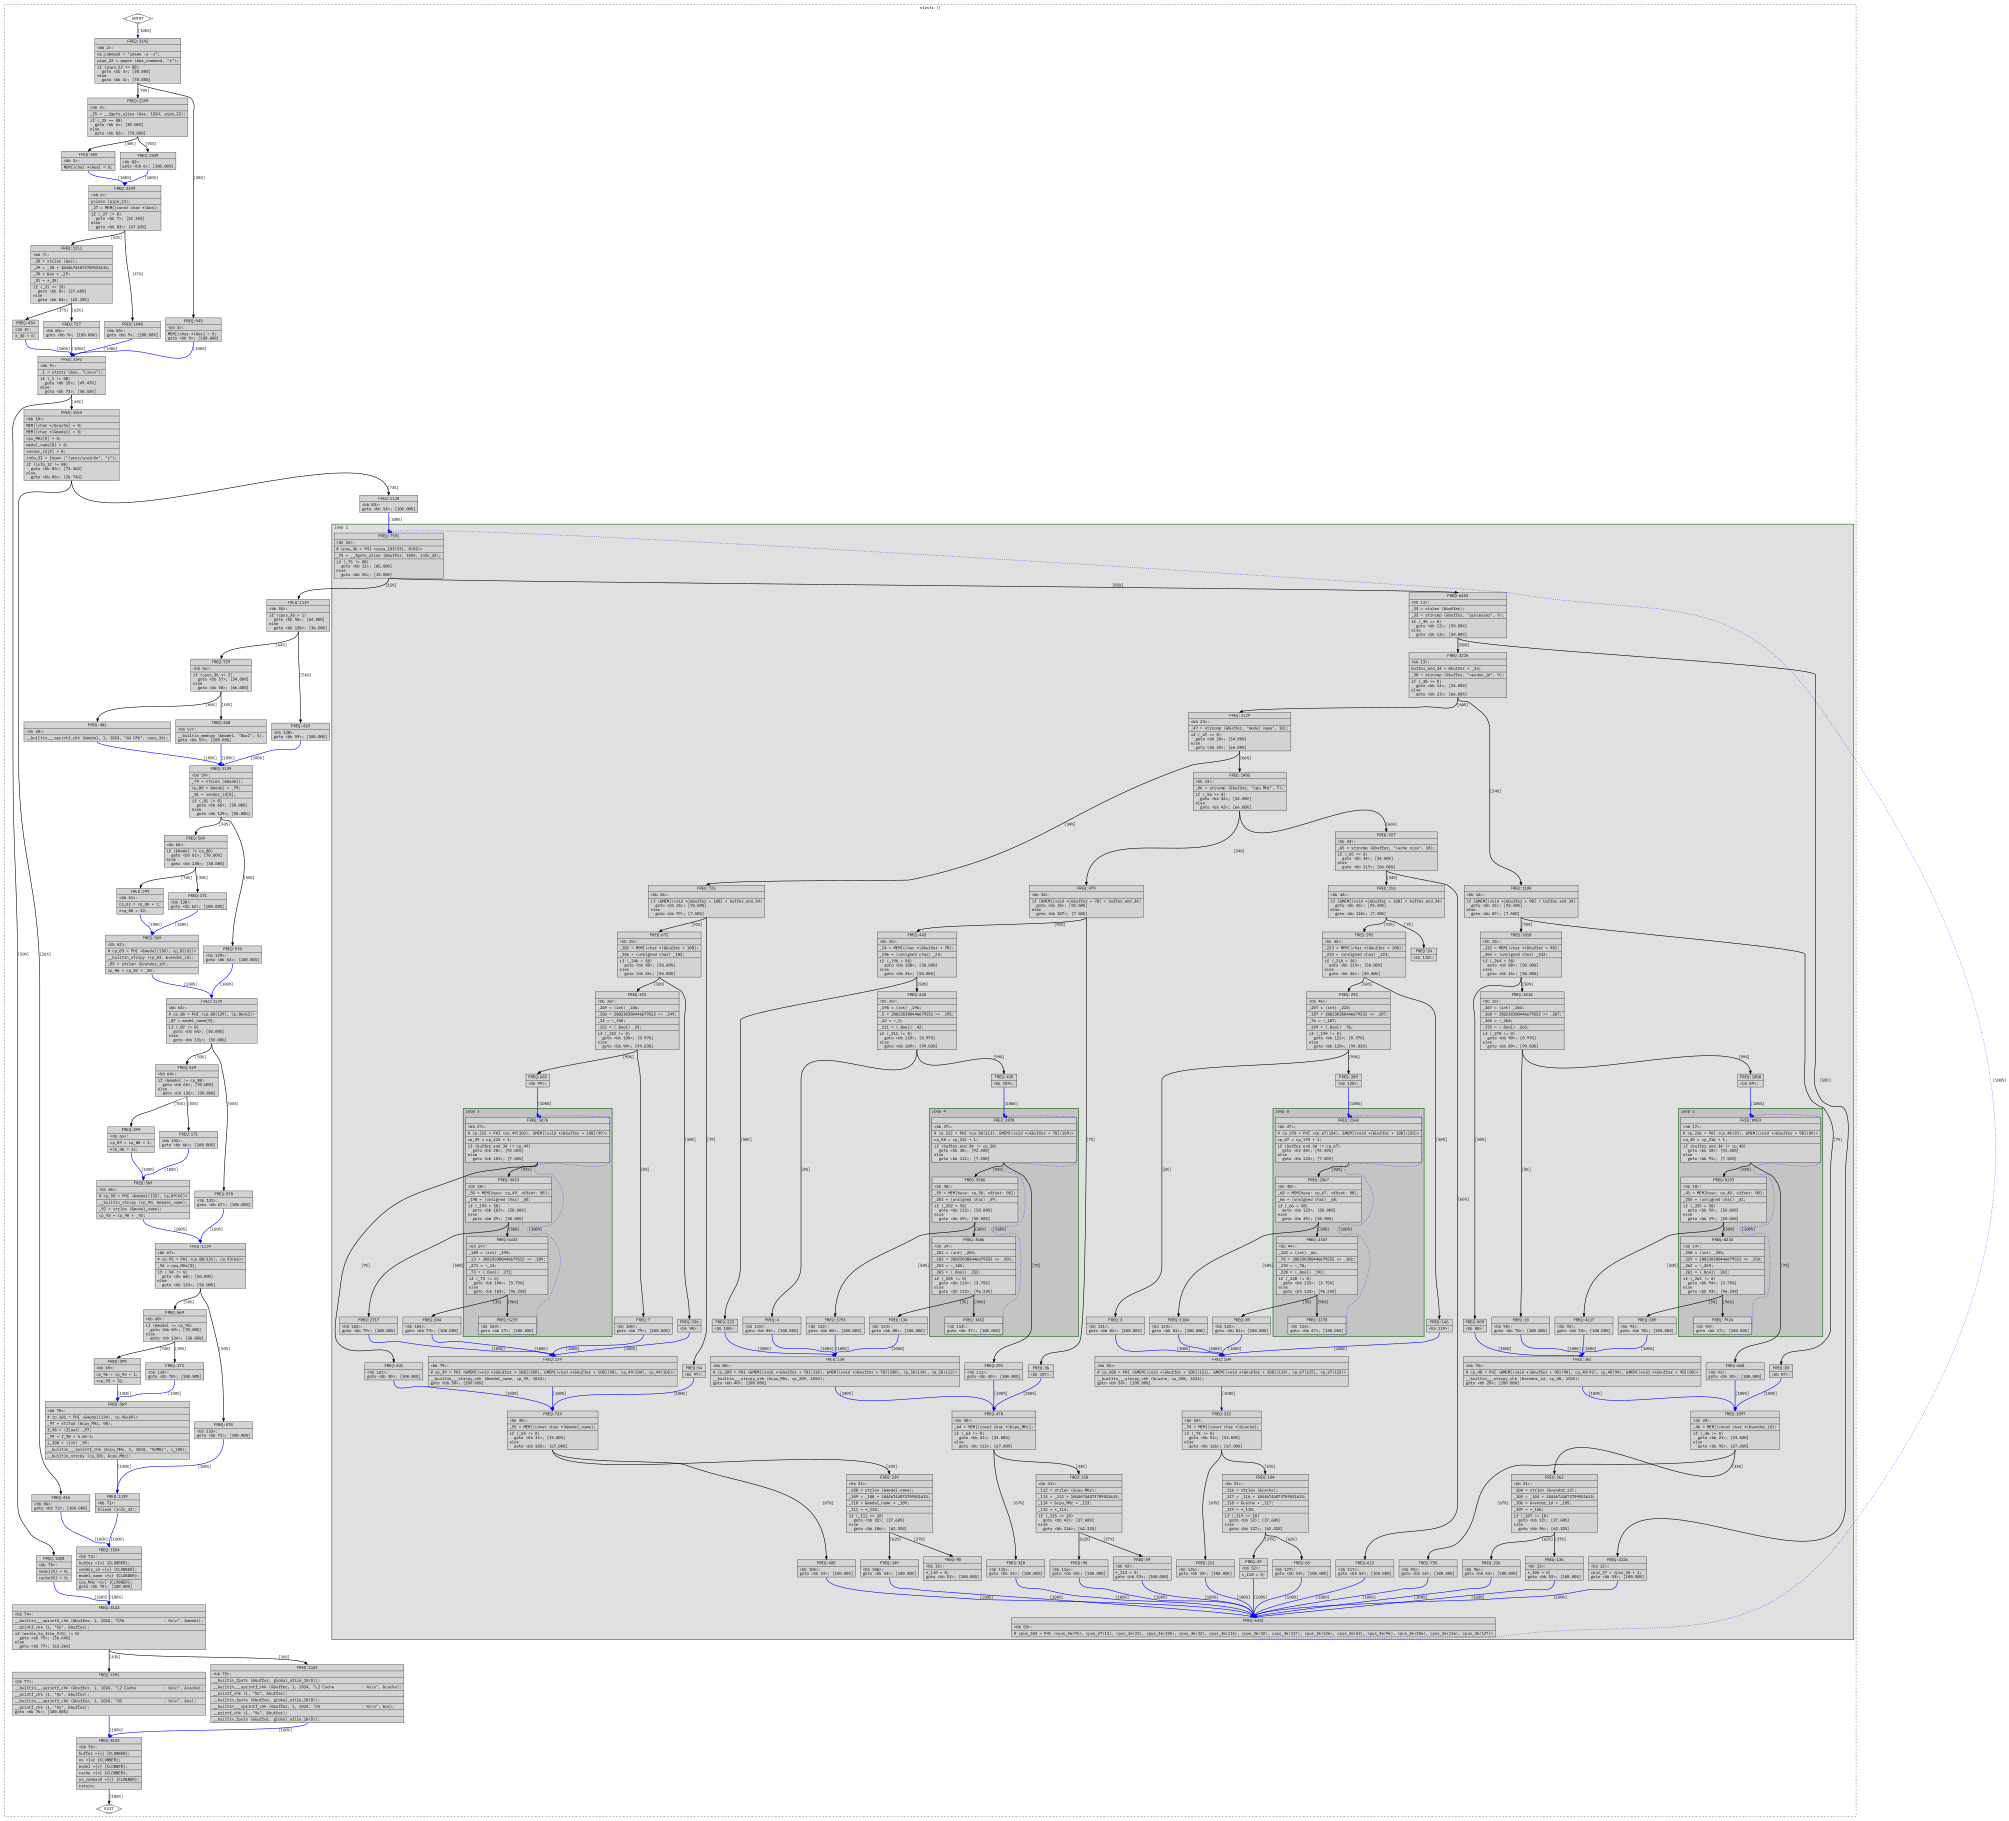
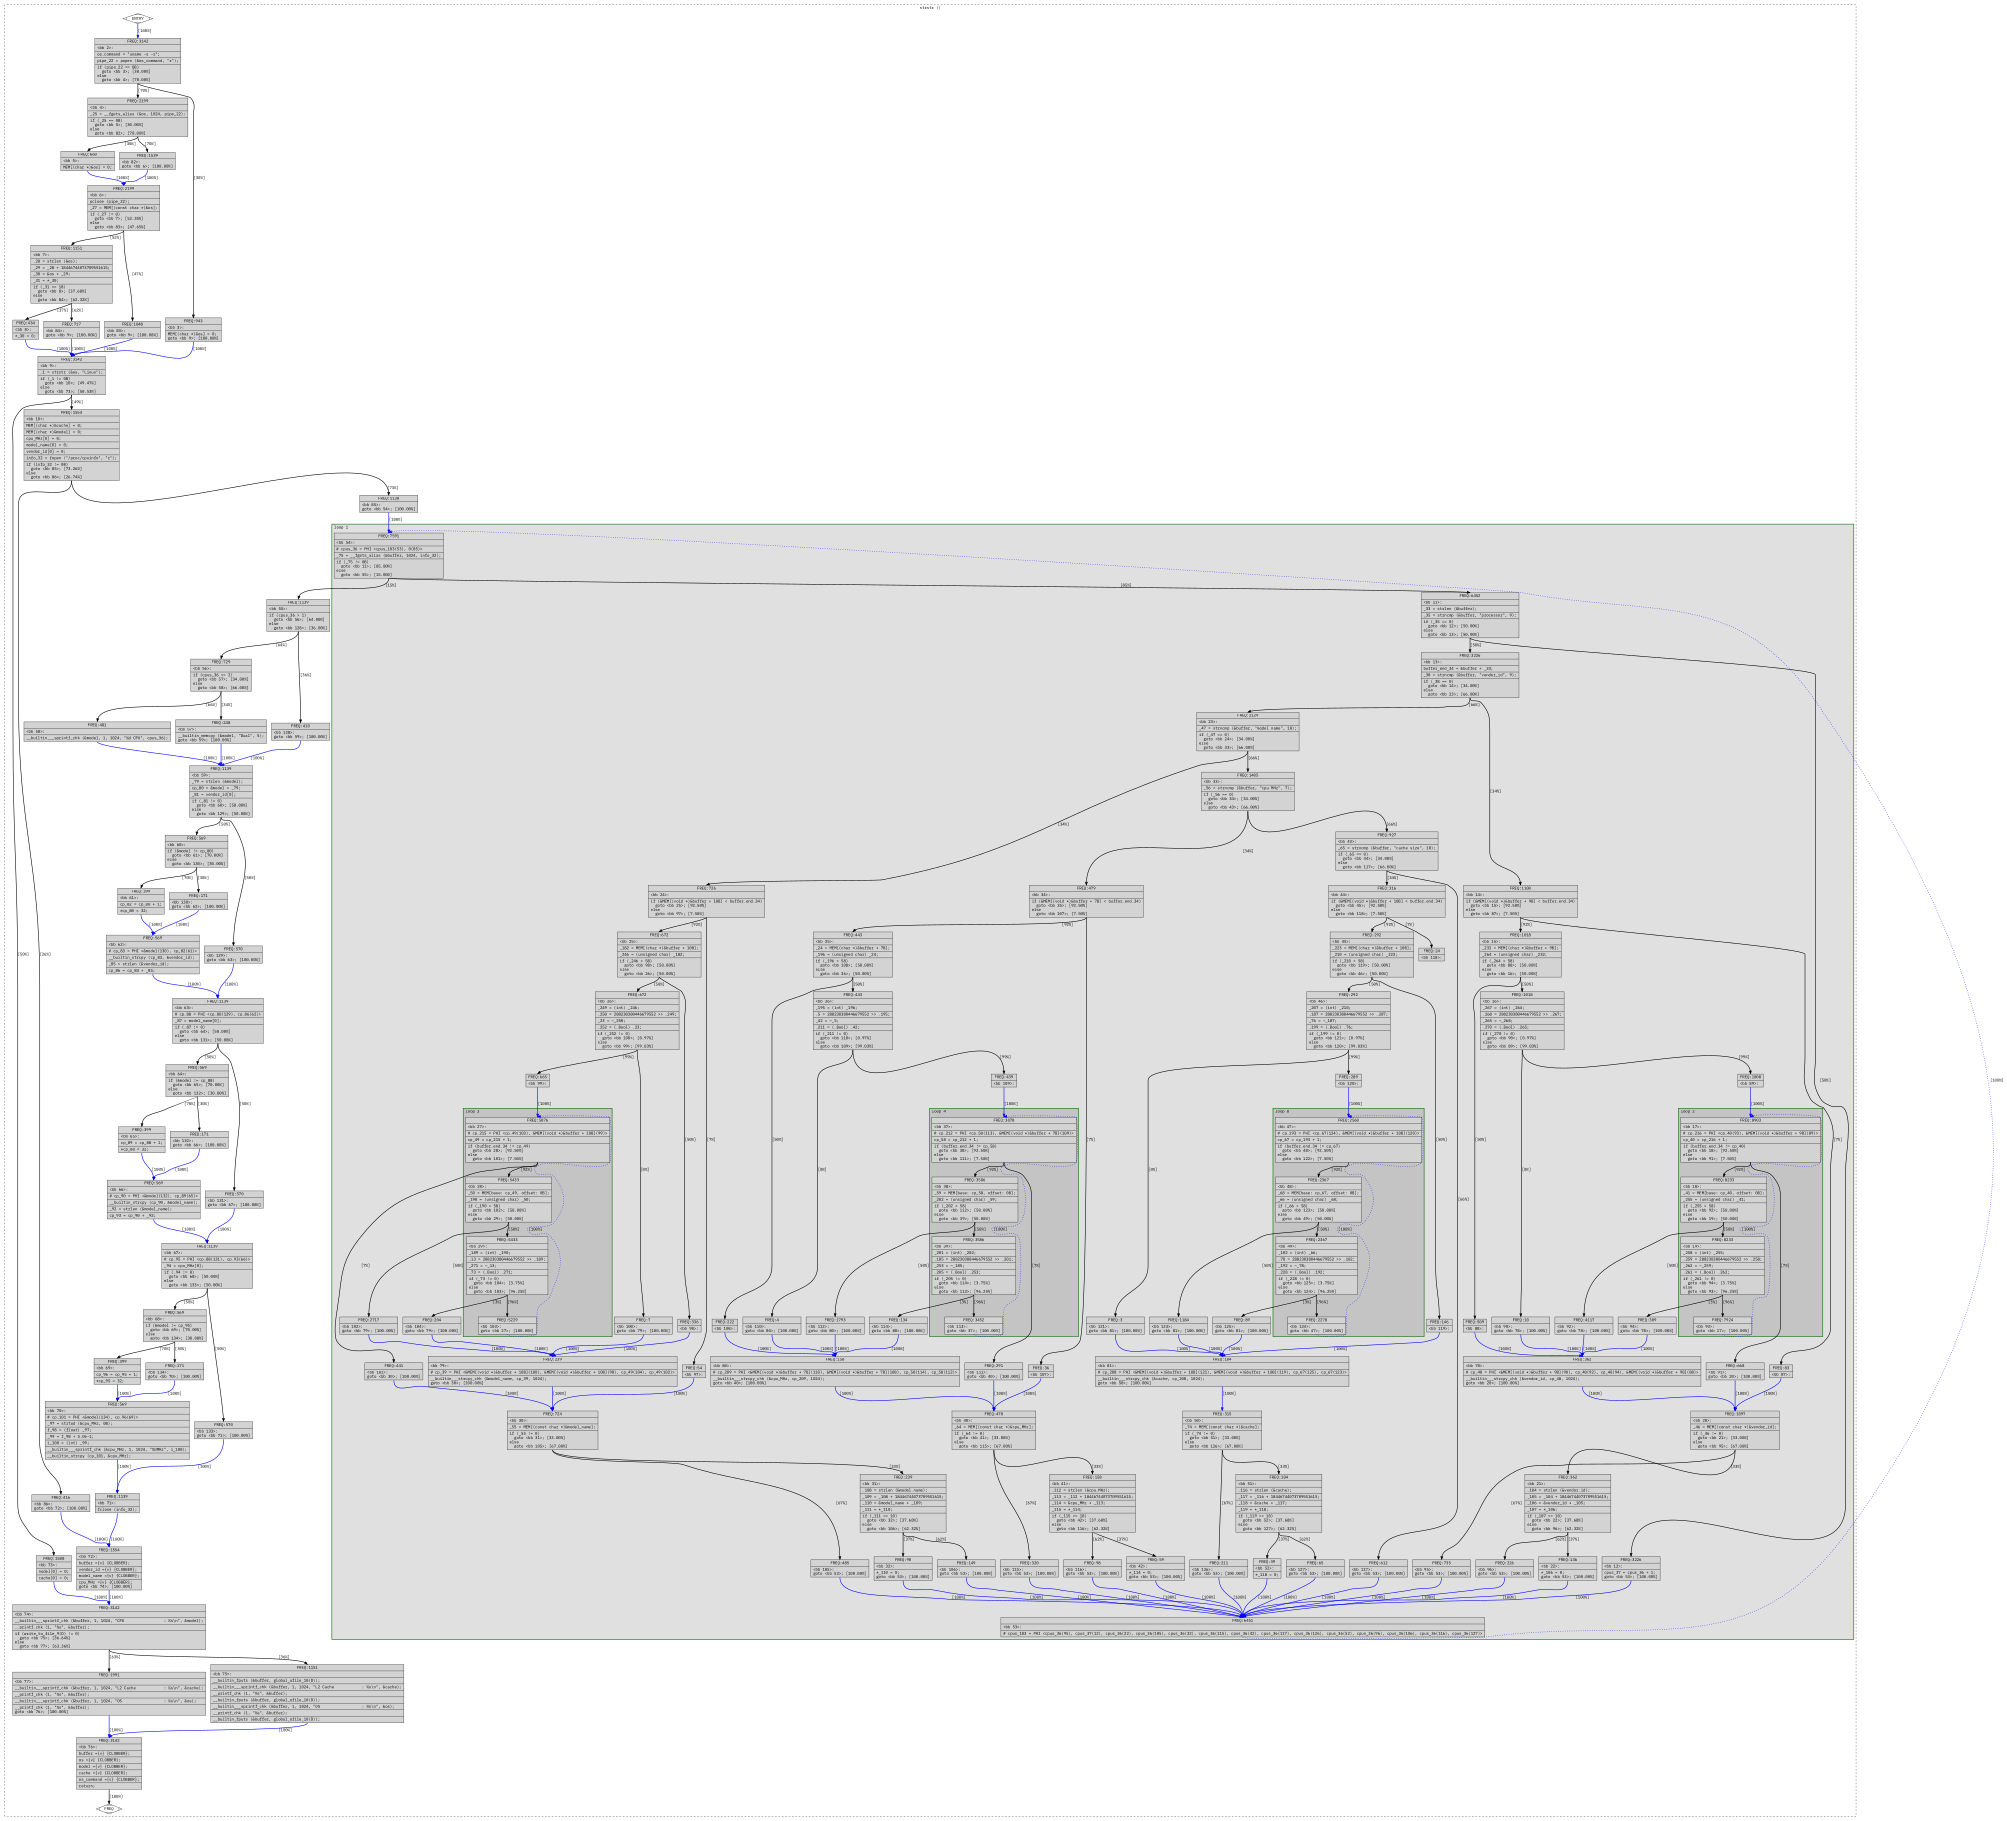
none -> (1070, 1600)
(109, 1809) -> (109, 1809)
